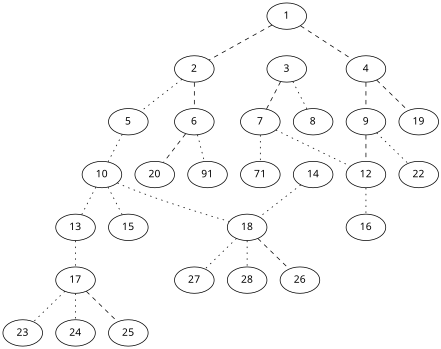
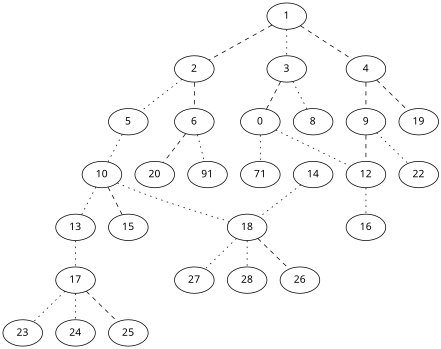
none -> (287, 43)
(260, 122) -> (260, 122)
(115, 201) -> (115, 201)
